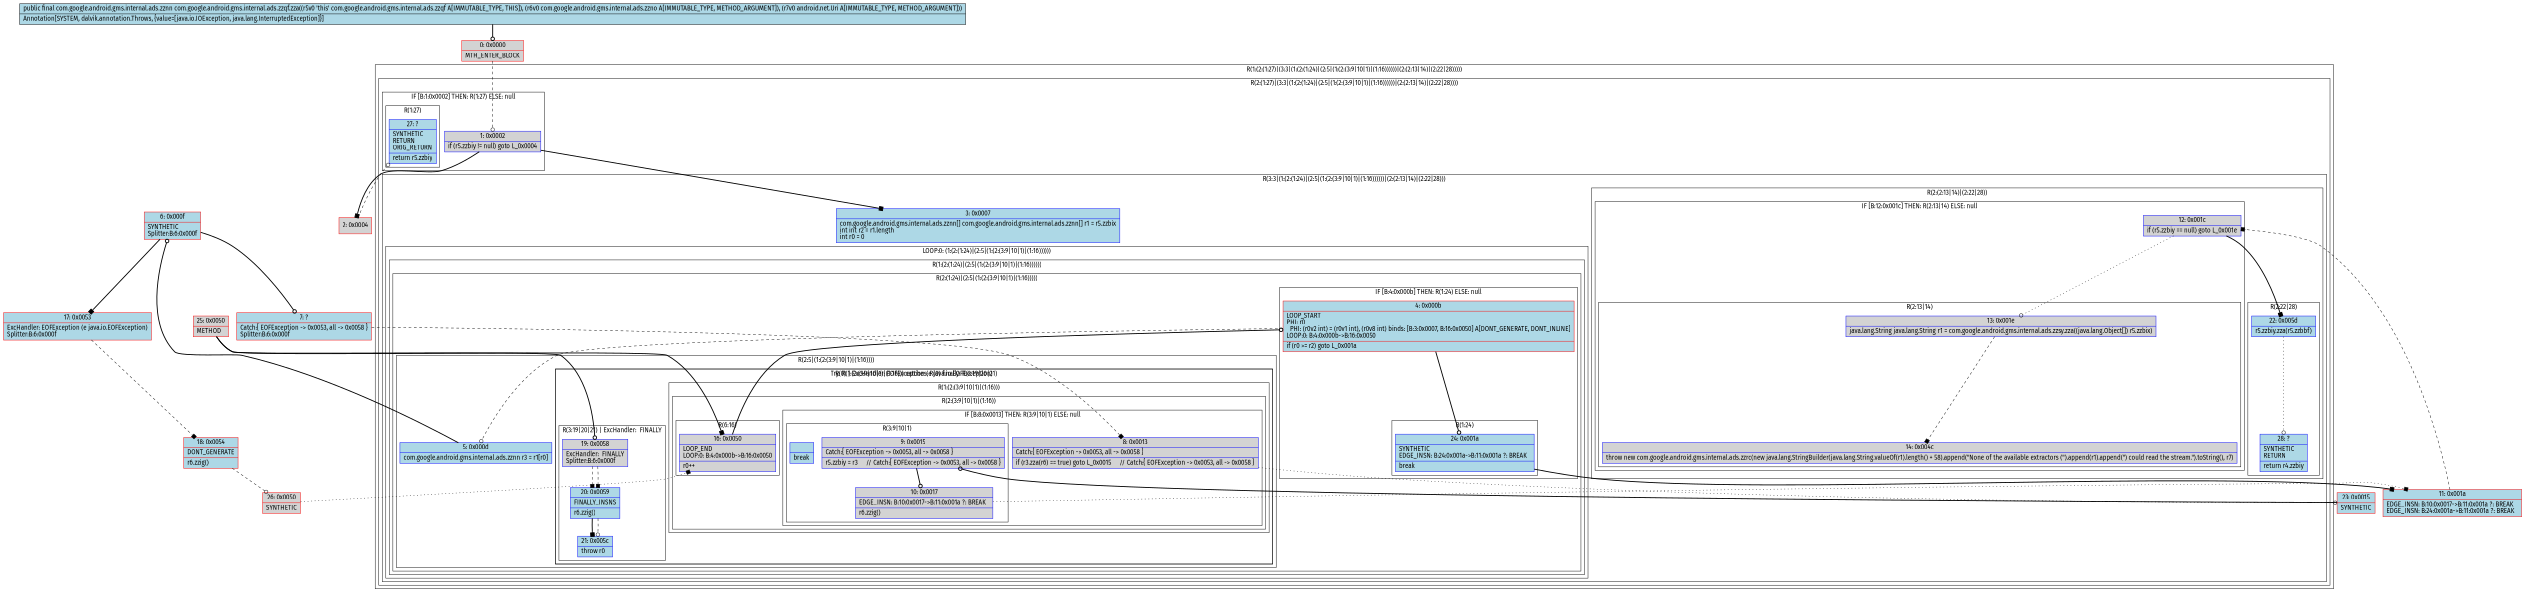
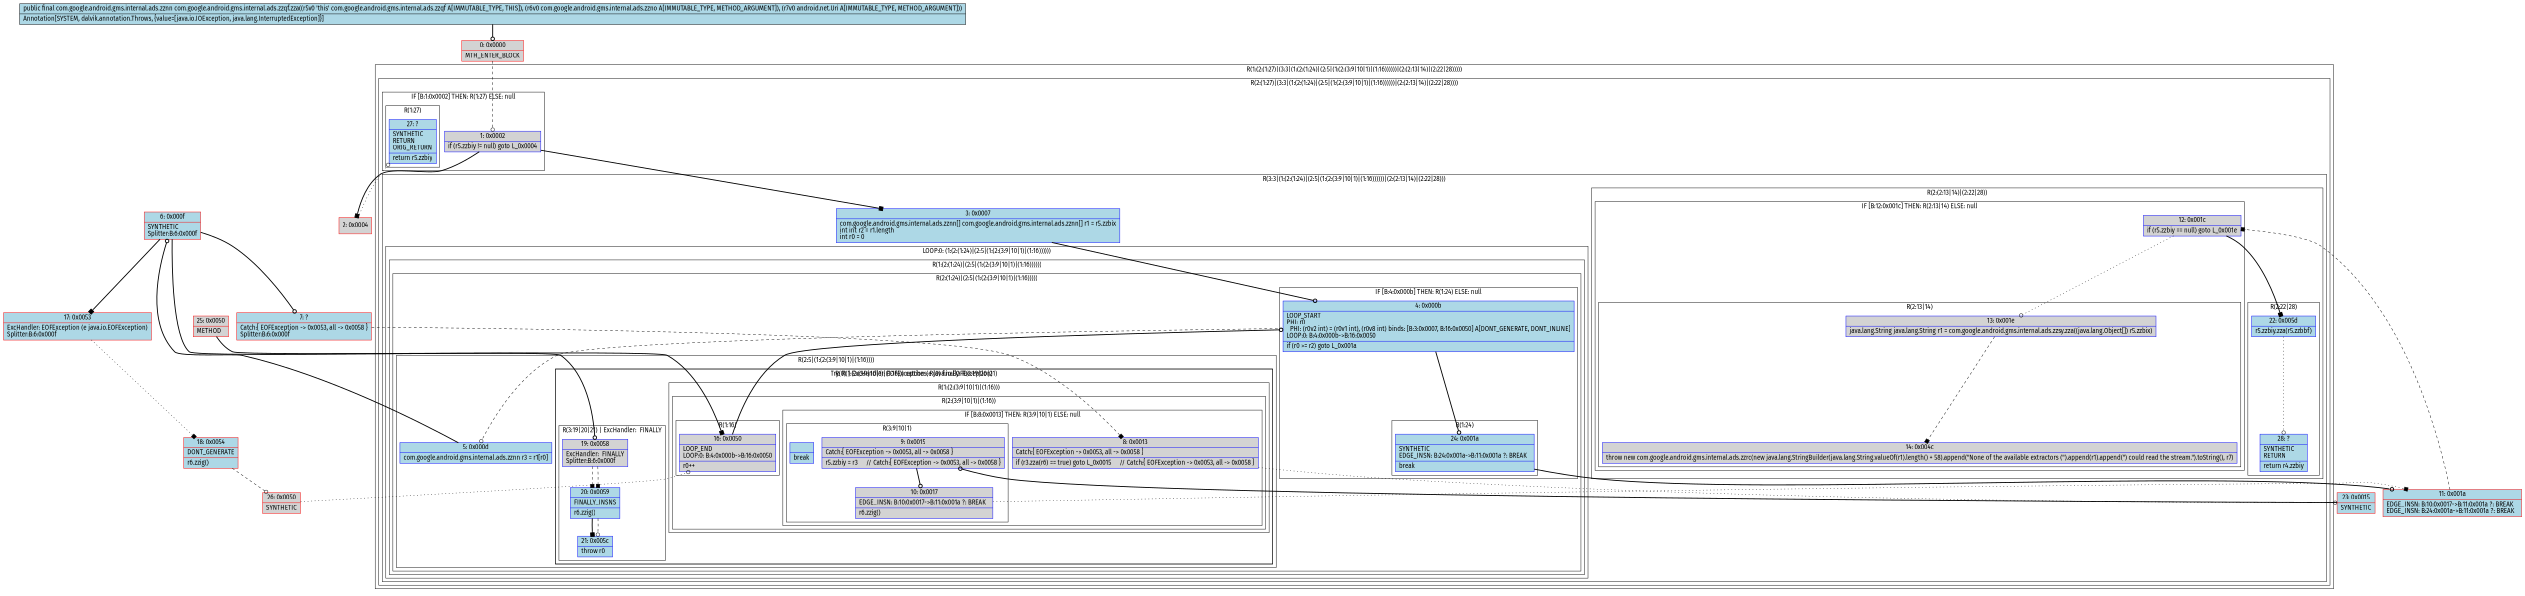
(370, 191) -> (370, 191)
none -> (1176, 270)
(1429, 326) -> (1429, 326)
(430, 353) -> (362, 354)
(142, 387) -> (142, 387)
(728, 426) -> (728, 426)
(1961, 483) -> (1961, 483)
(494, 491) -> (494, 491)
